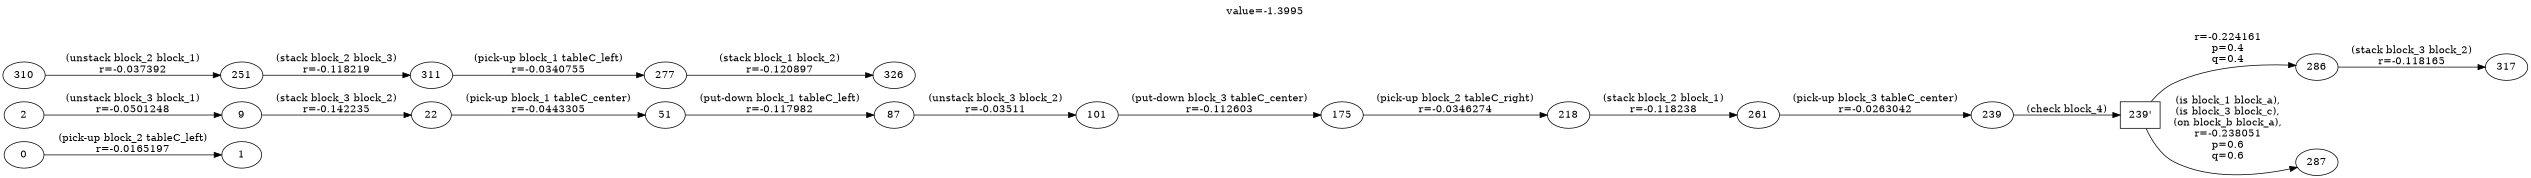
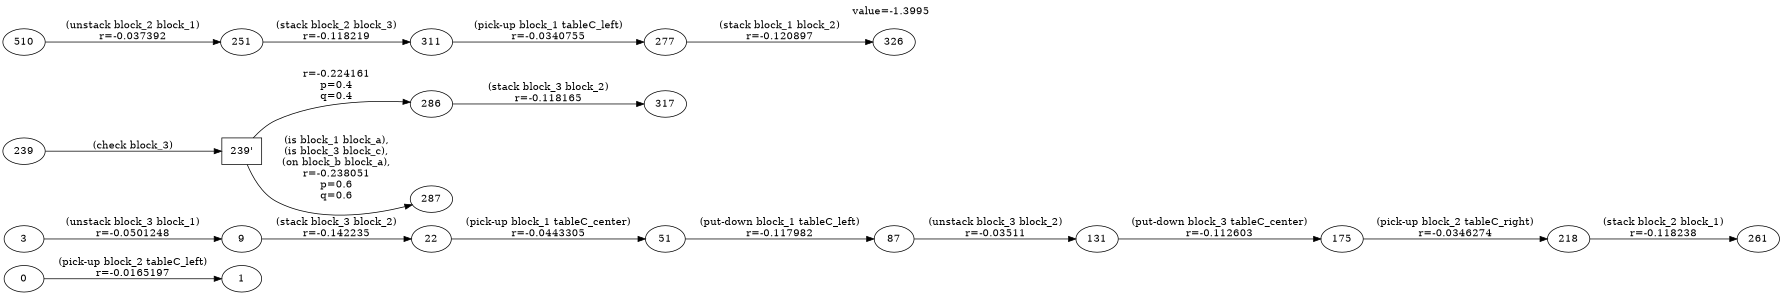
(24, 75) -> (24, 42)
(2067, 110) -> (133, 146)
(24, 115) -> (24, 239)
(1097, 115) -> (1097, 239)
(1871, 115) -> none
